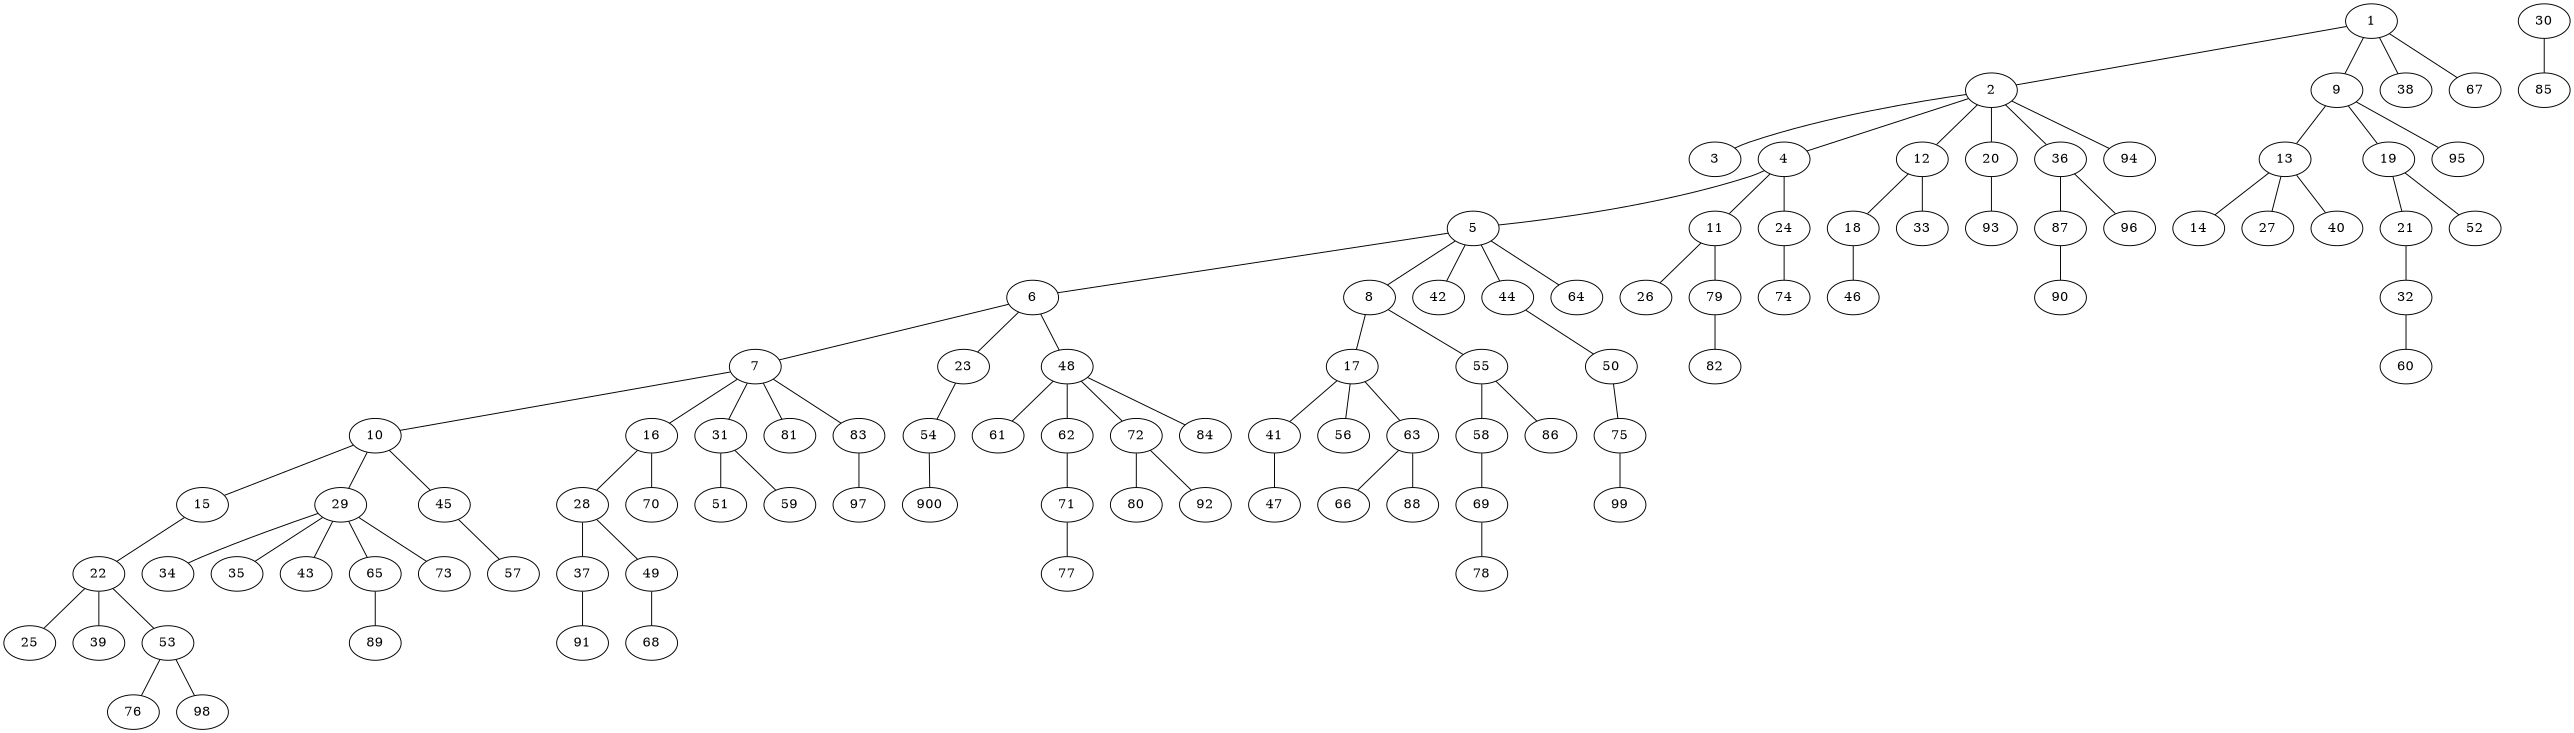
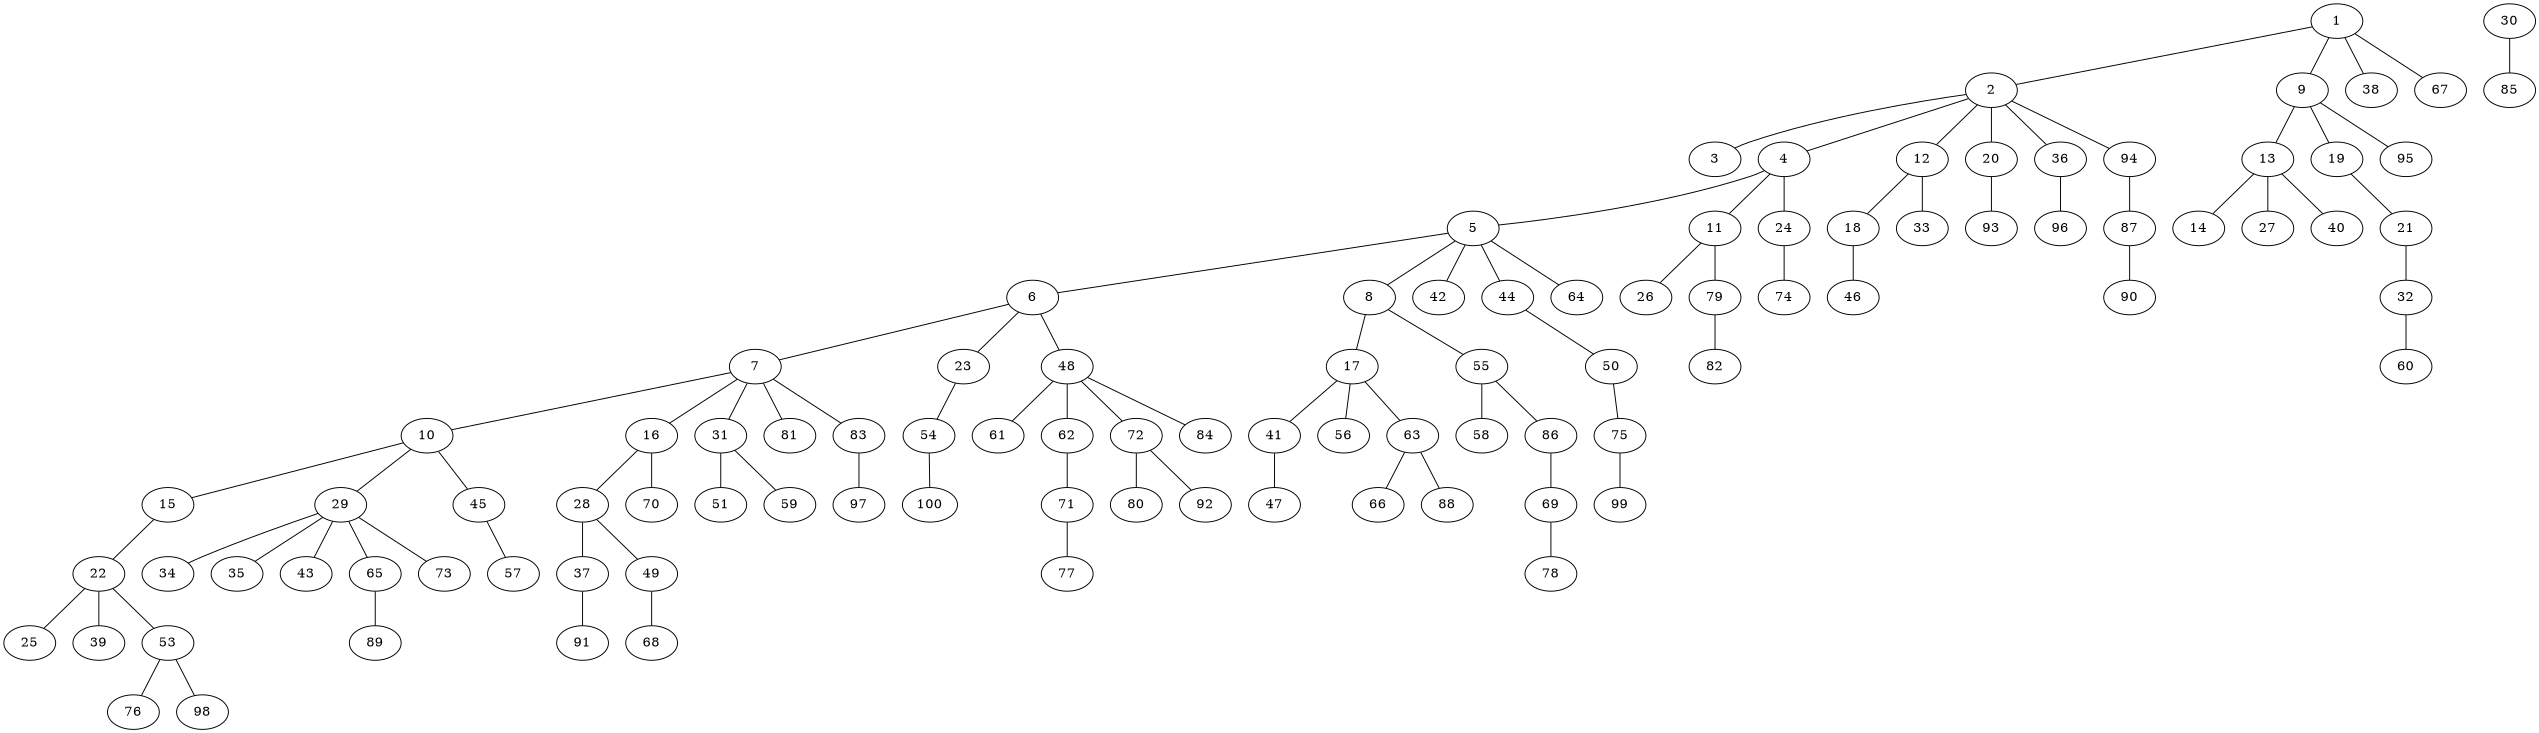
(2061, 194) -> (2130, 194)
(2475, 228) -> none
(1482, 470) -> (1551, 470)
(930, 505) -> (930, 505)
